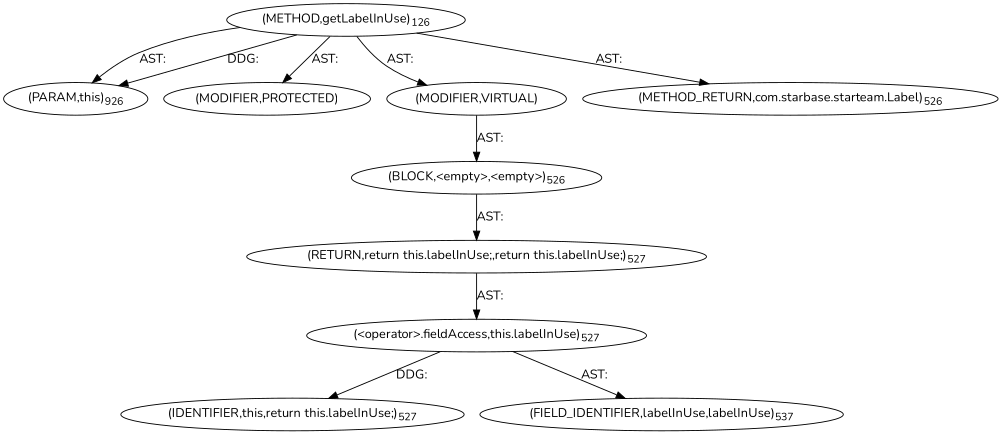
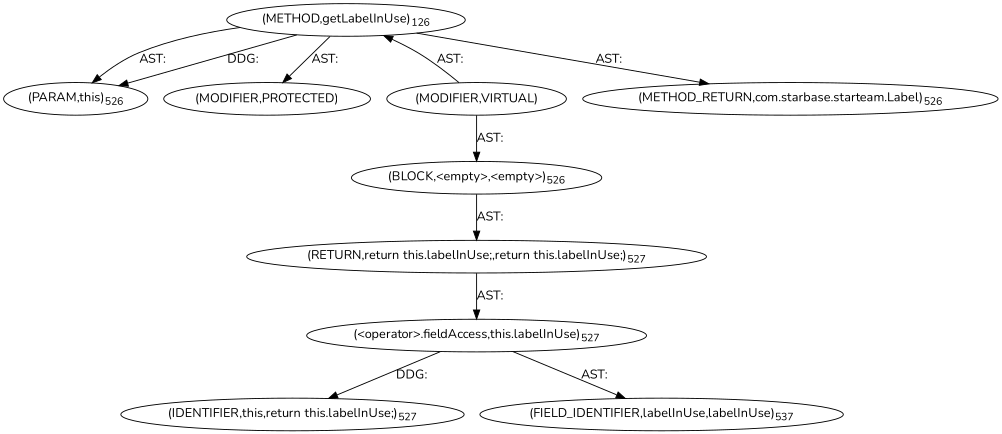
(384, 64) -> (427, 59)
(114, 97) -> (114, 97)
